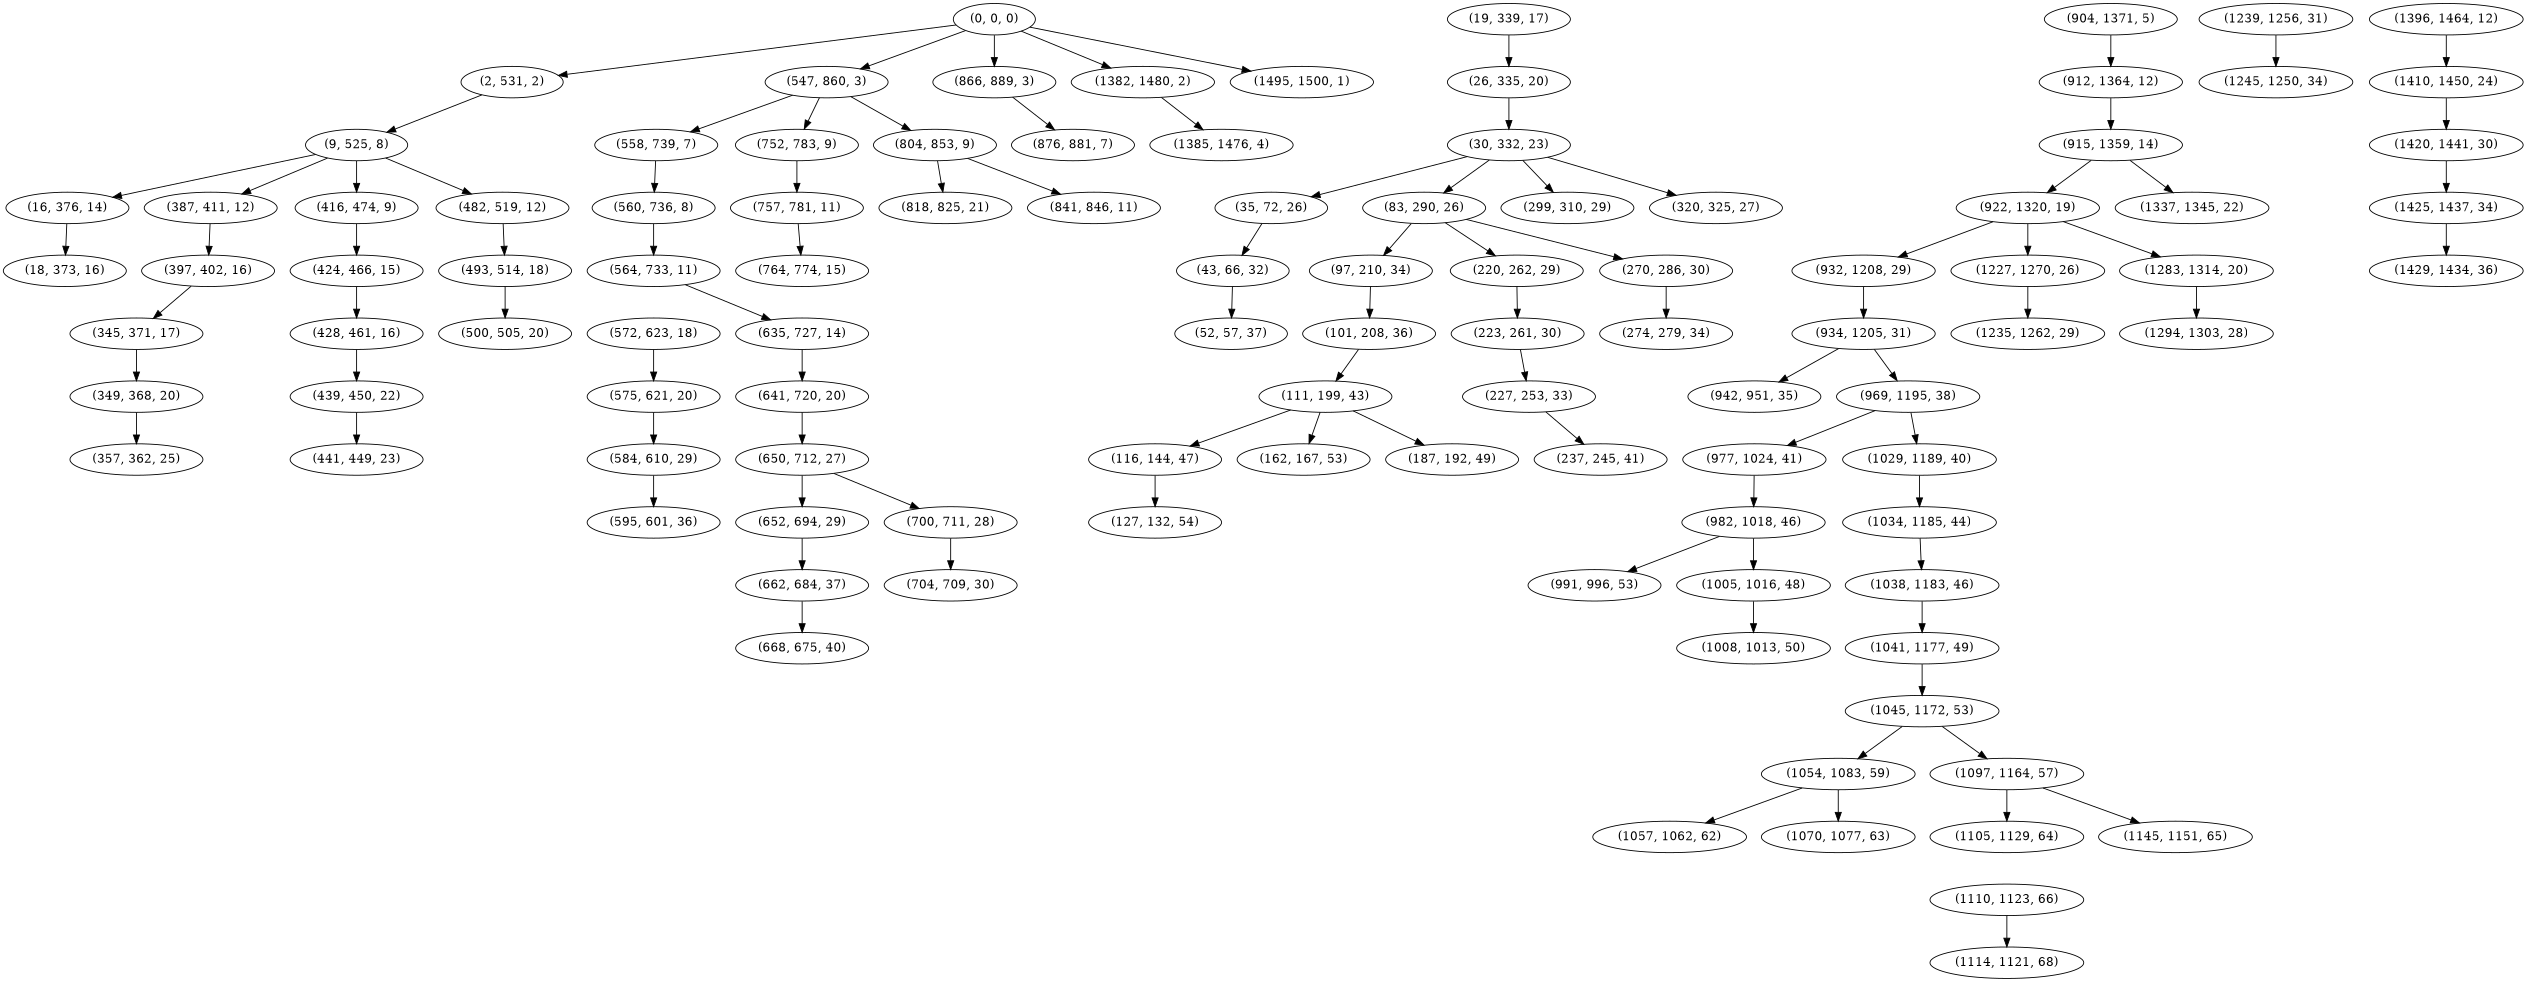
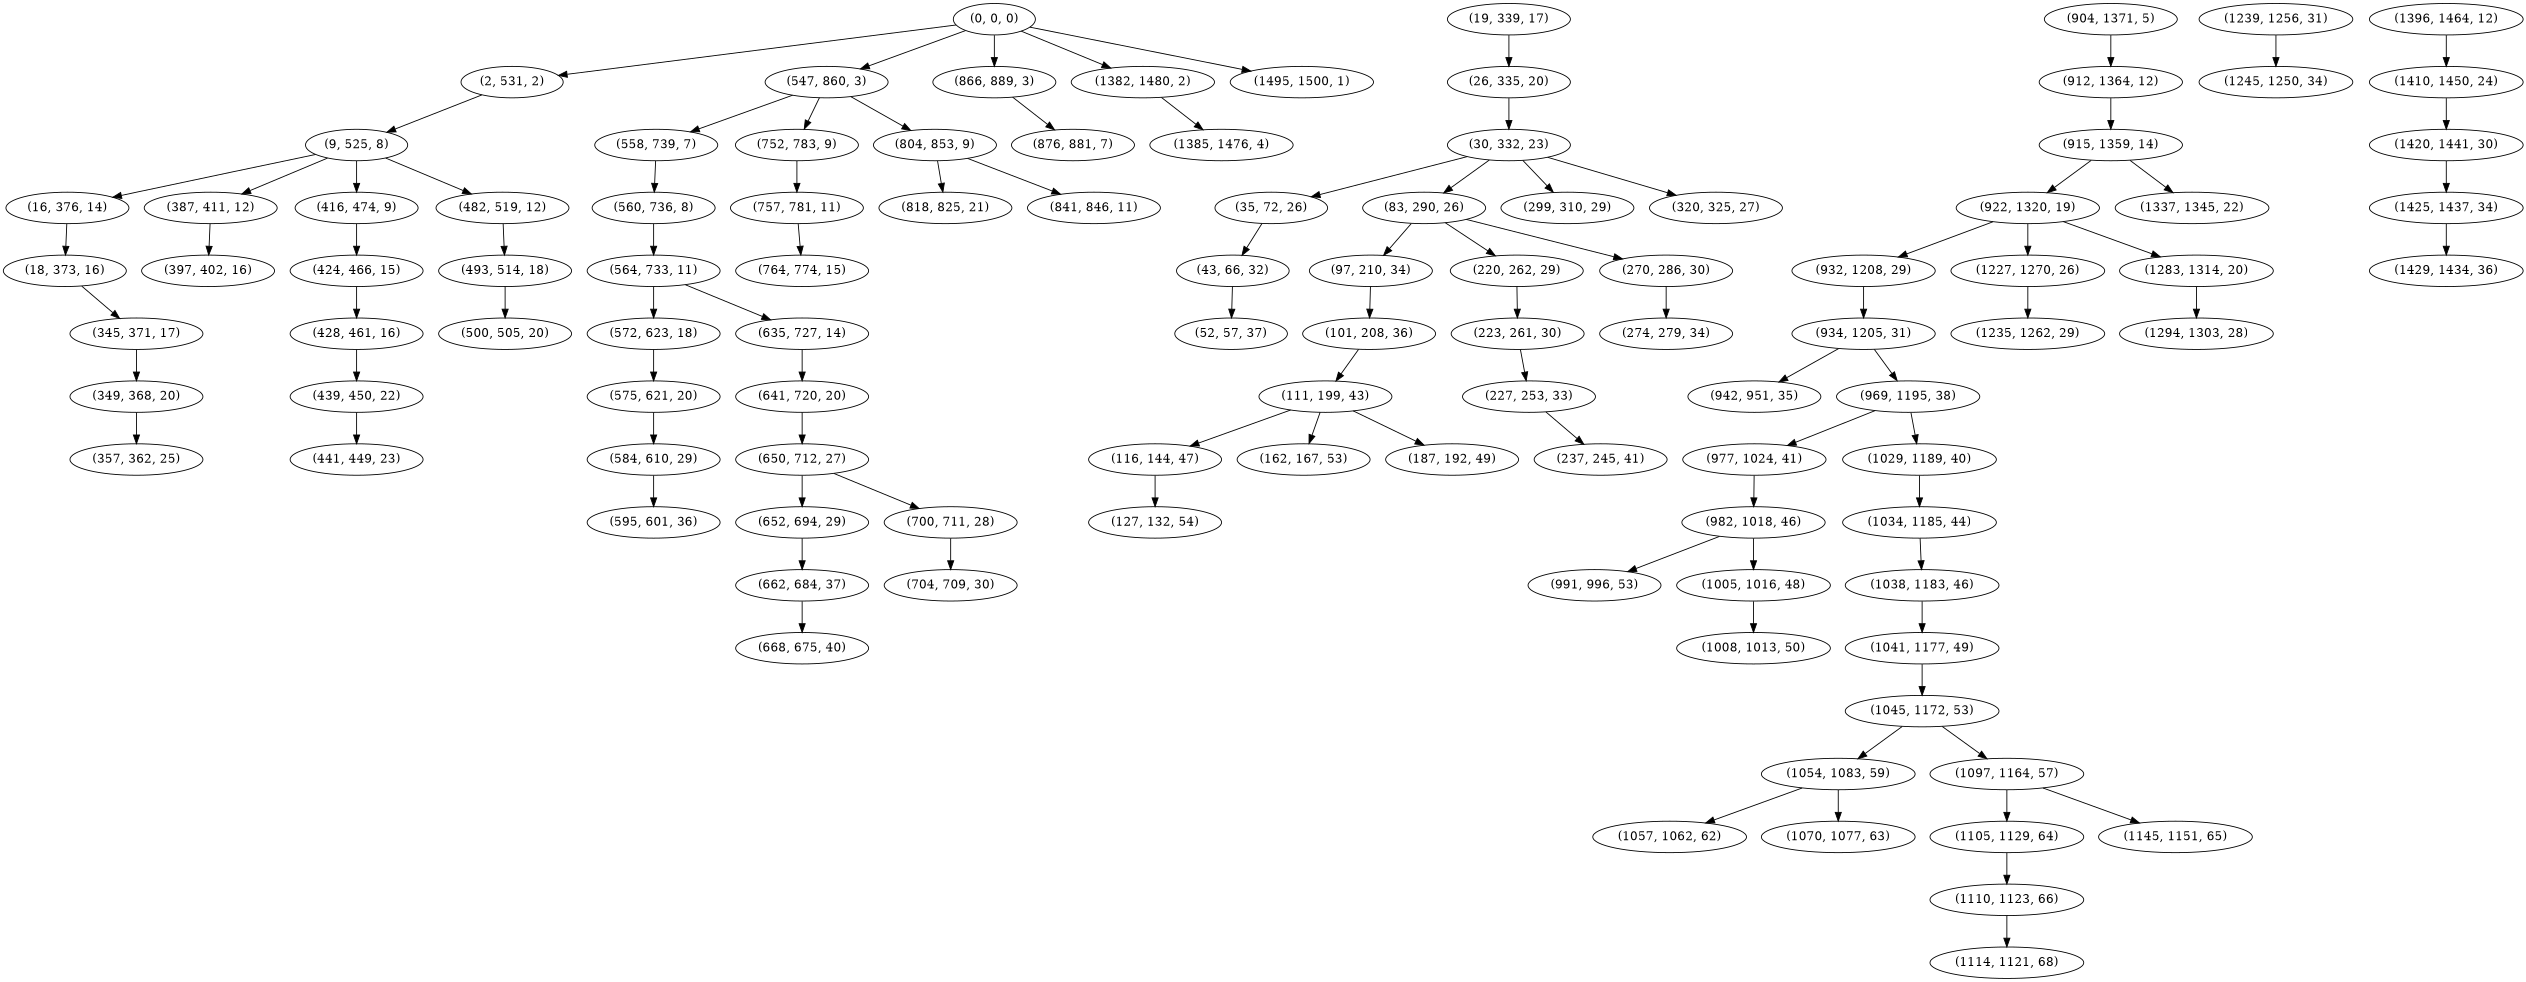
none -> (654, 298)
(176, 299) -> (97, 299)
none -> (2007, 864)
